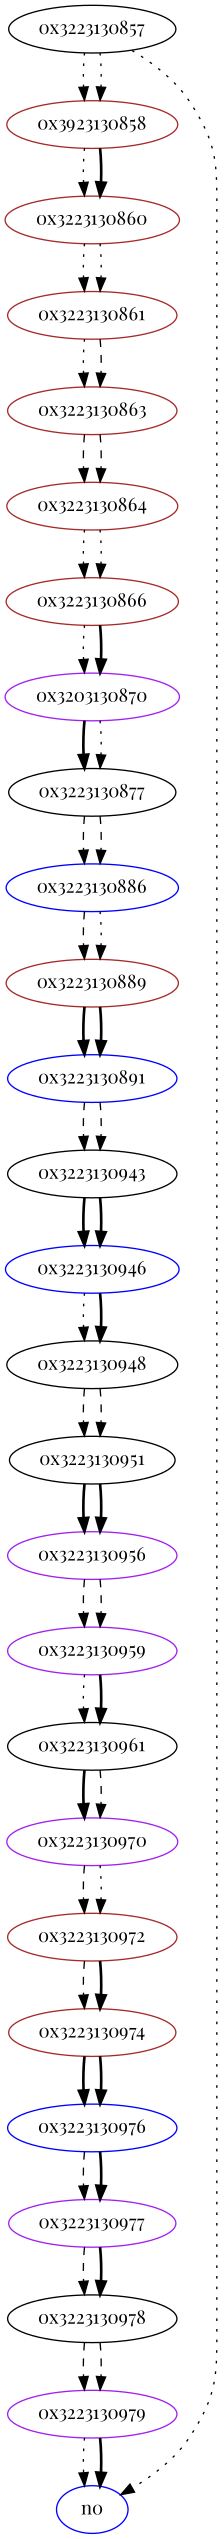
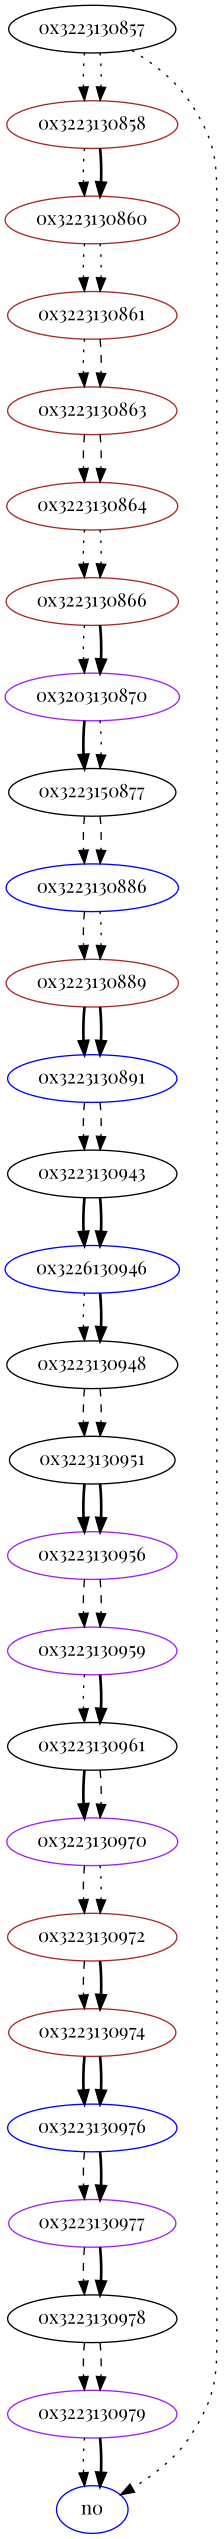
(92, 125) -> (92, 125)
(92, 792) -> (92, 792)
(92, 1269) -> (92, 1269)
